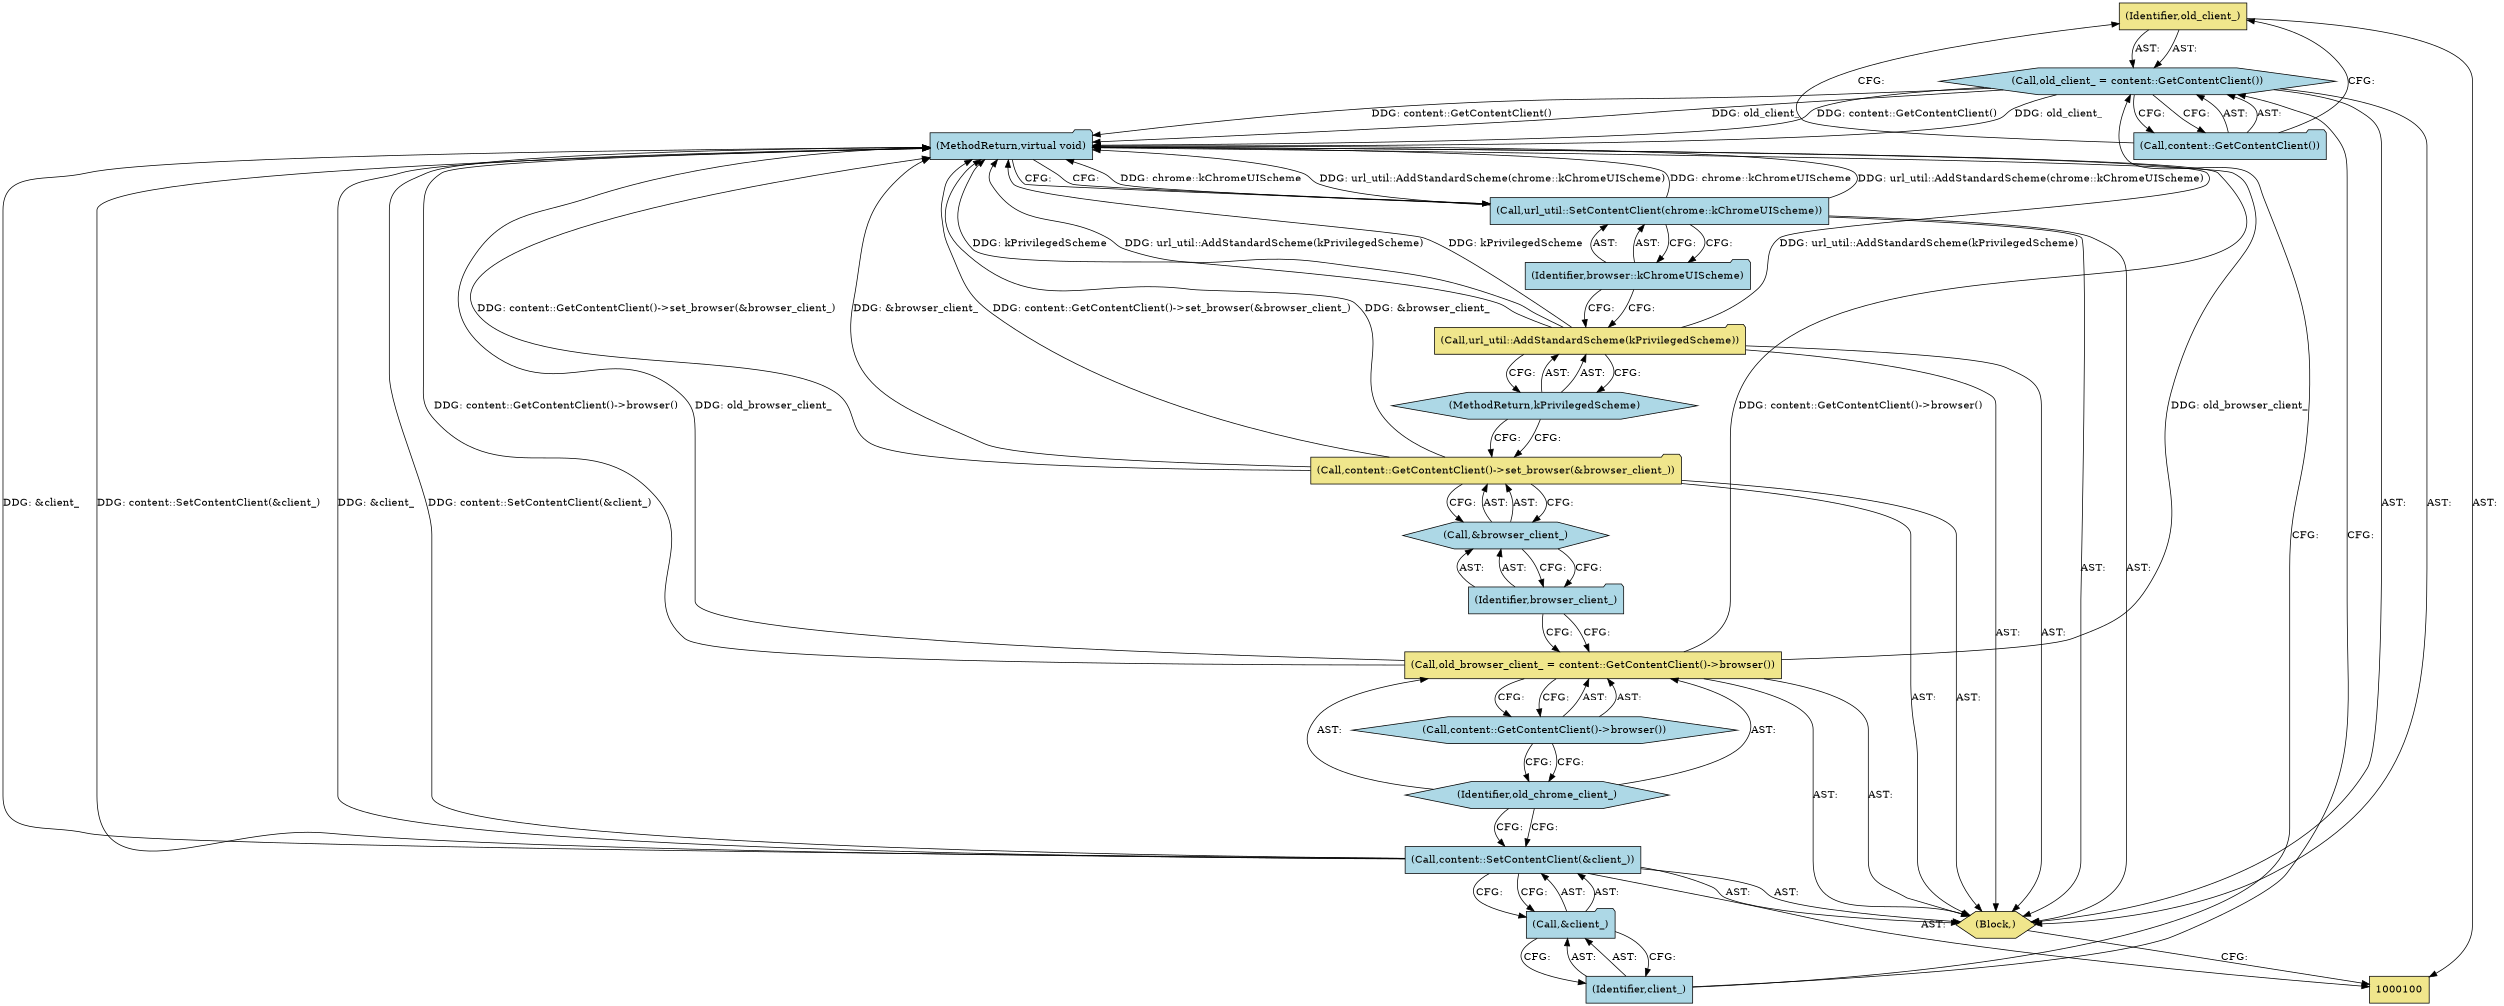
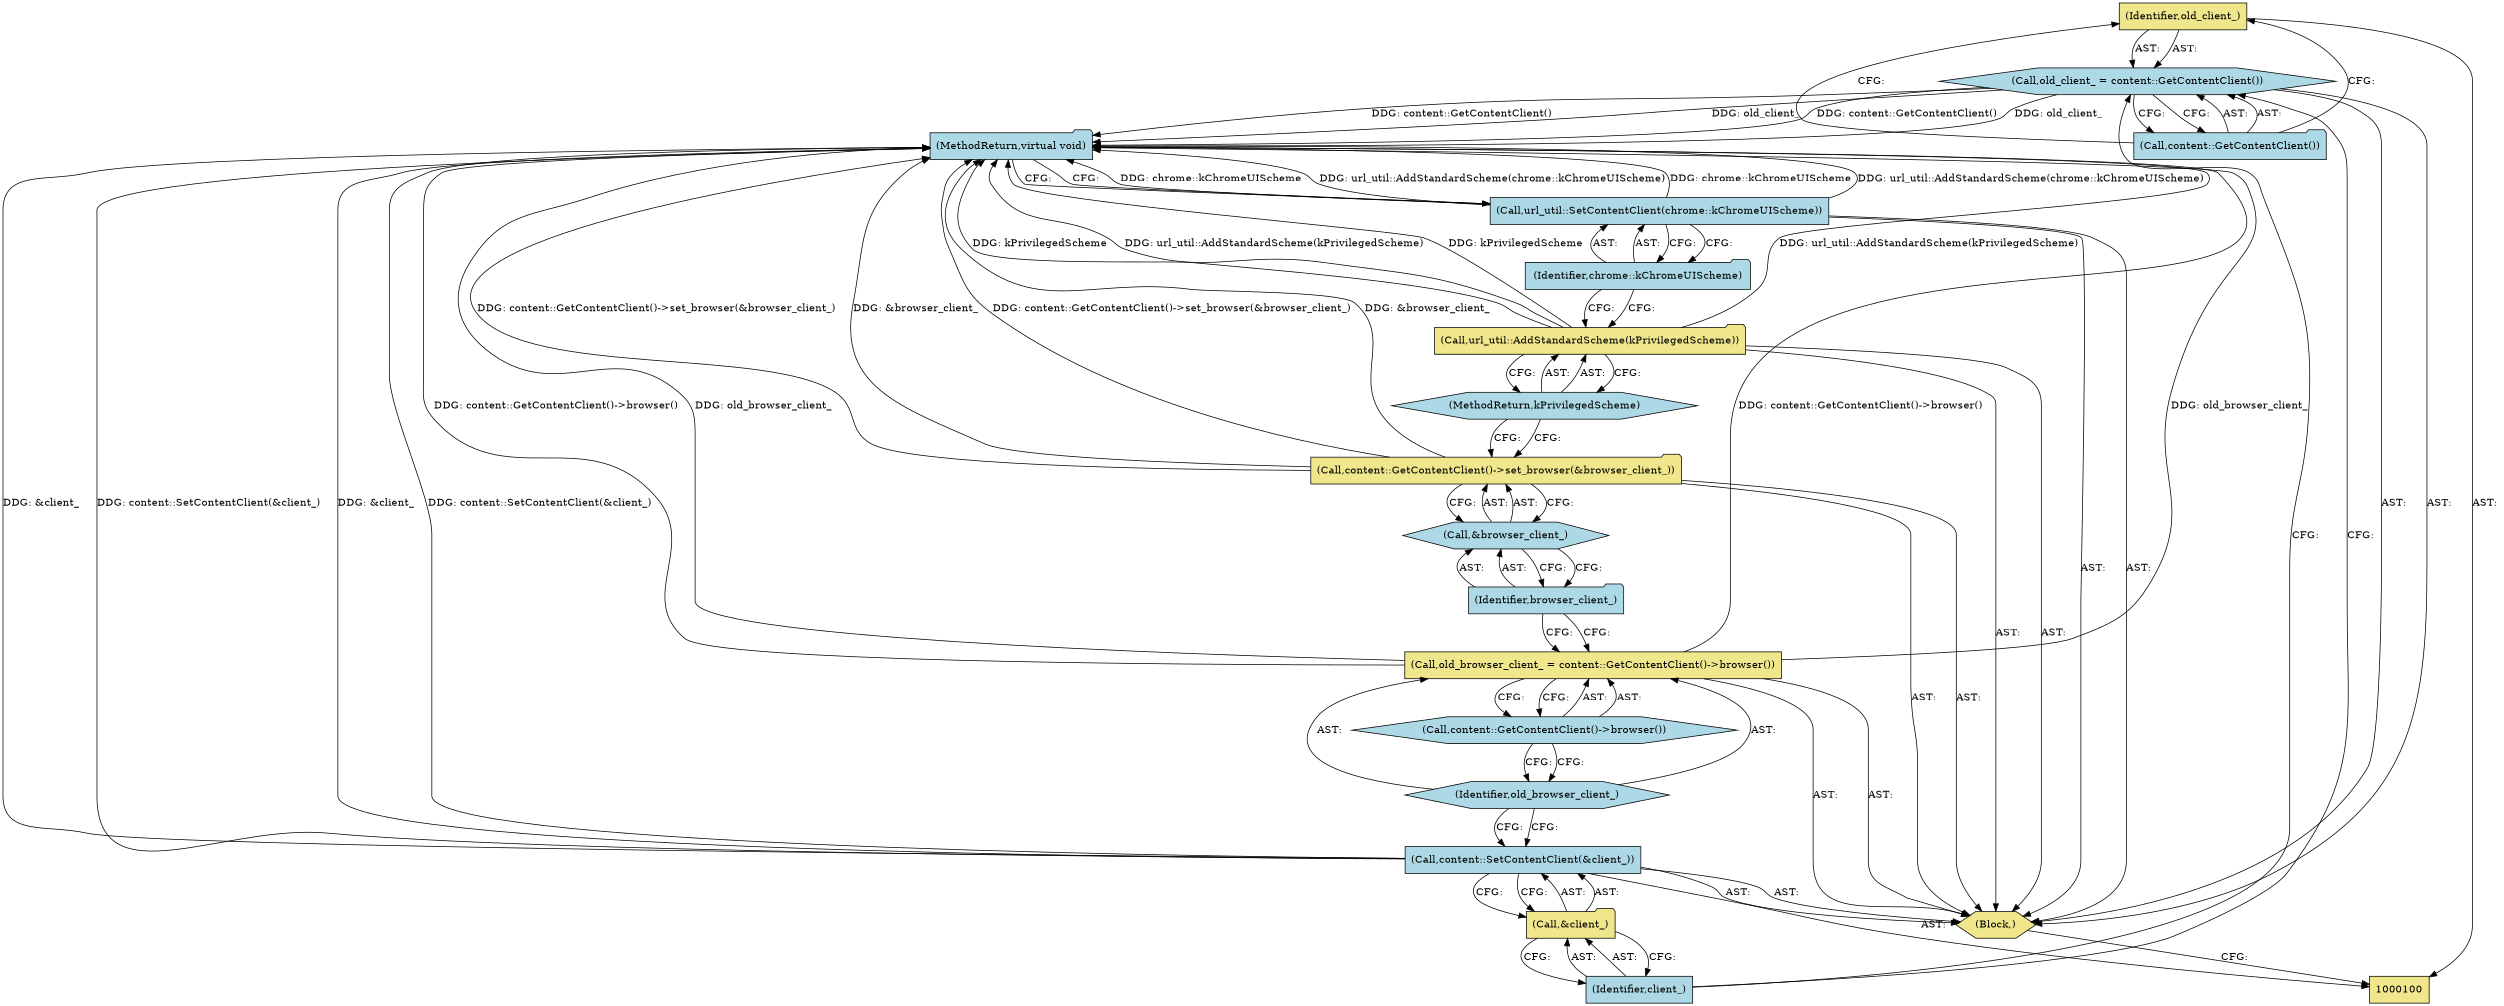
(1638, 276) -> (1638, 276)
(1537, 795) -> (1537, 795)
(1571, 925) -> (1571, 925)
